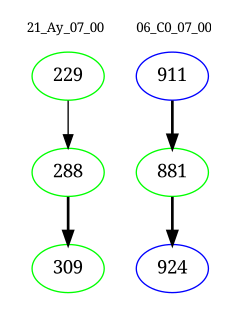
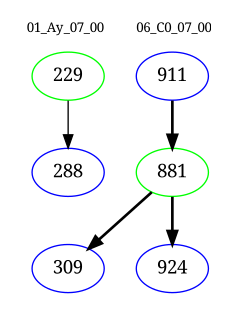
(65, 29) -> (65, 29)
(68, 172) -> (68, 172)
(68, 214) -> (135, 208)
(68, 269) -> (68, 269)
